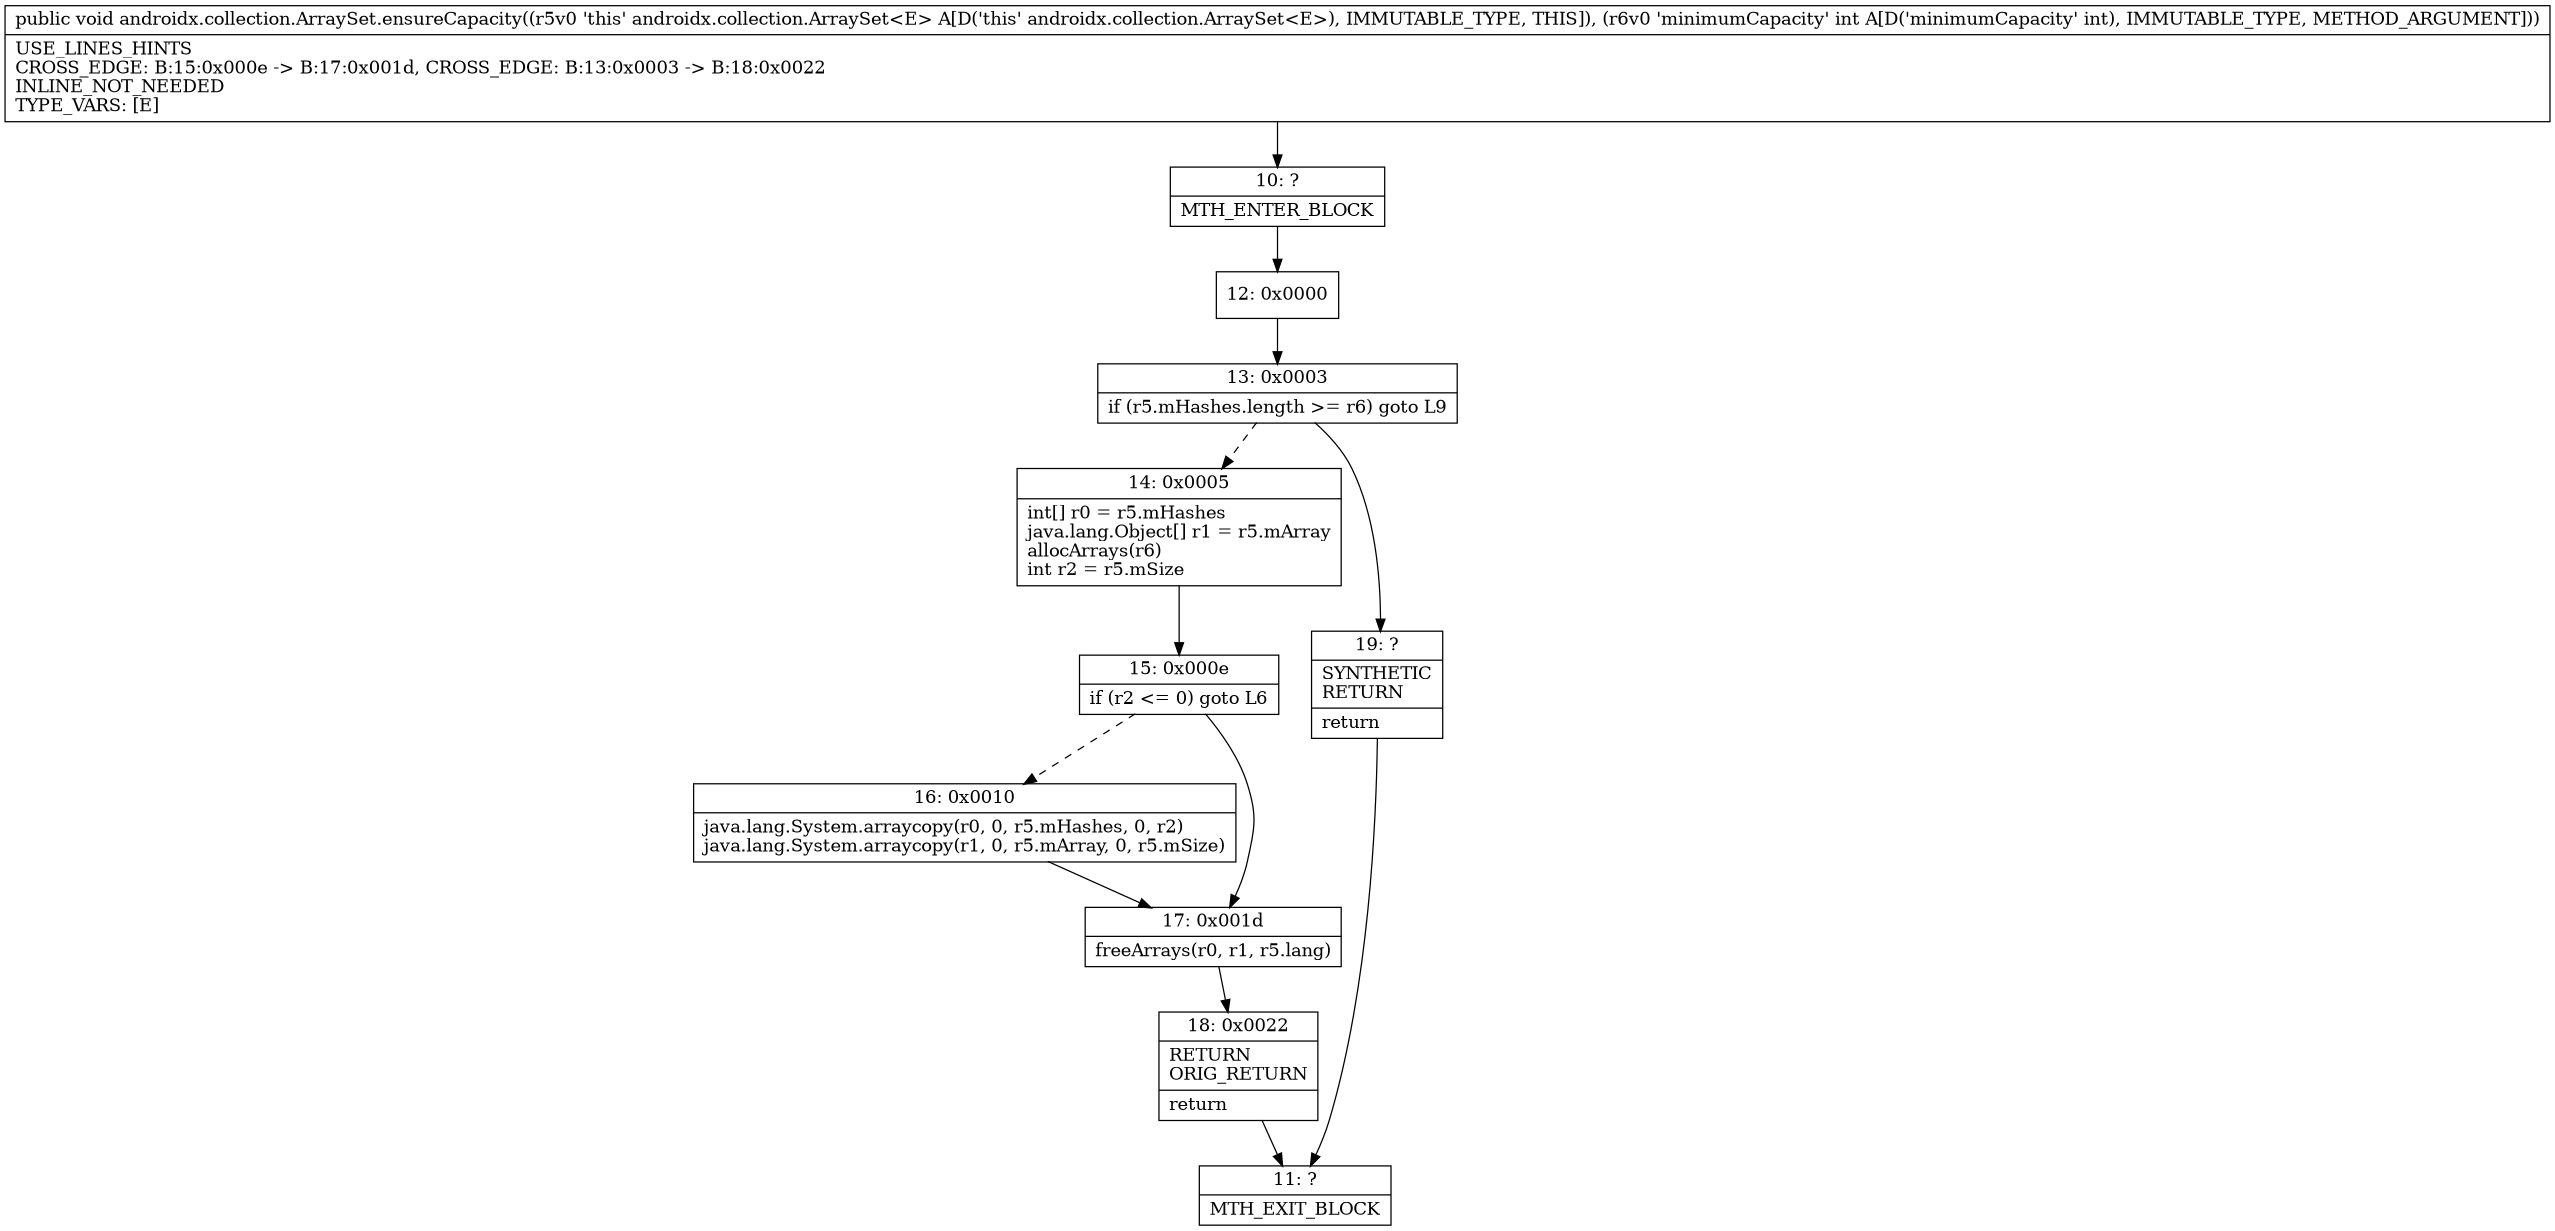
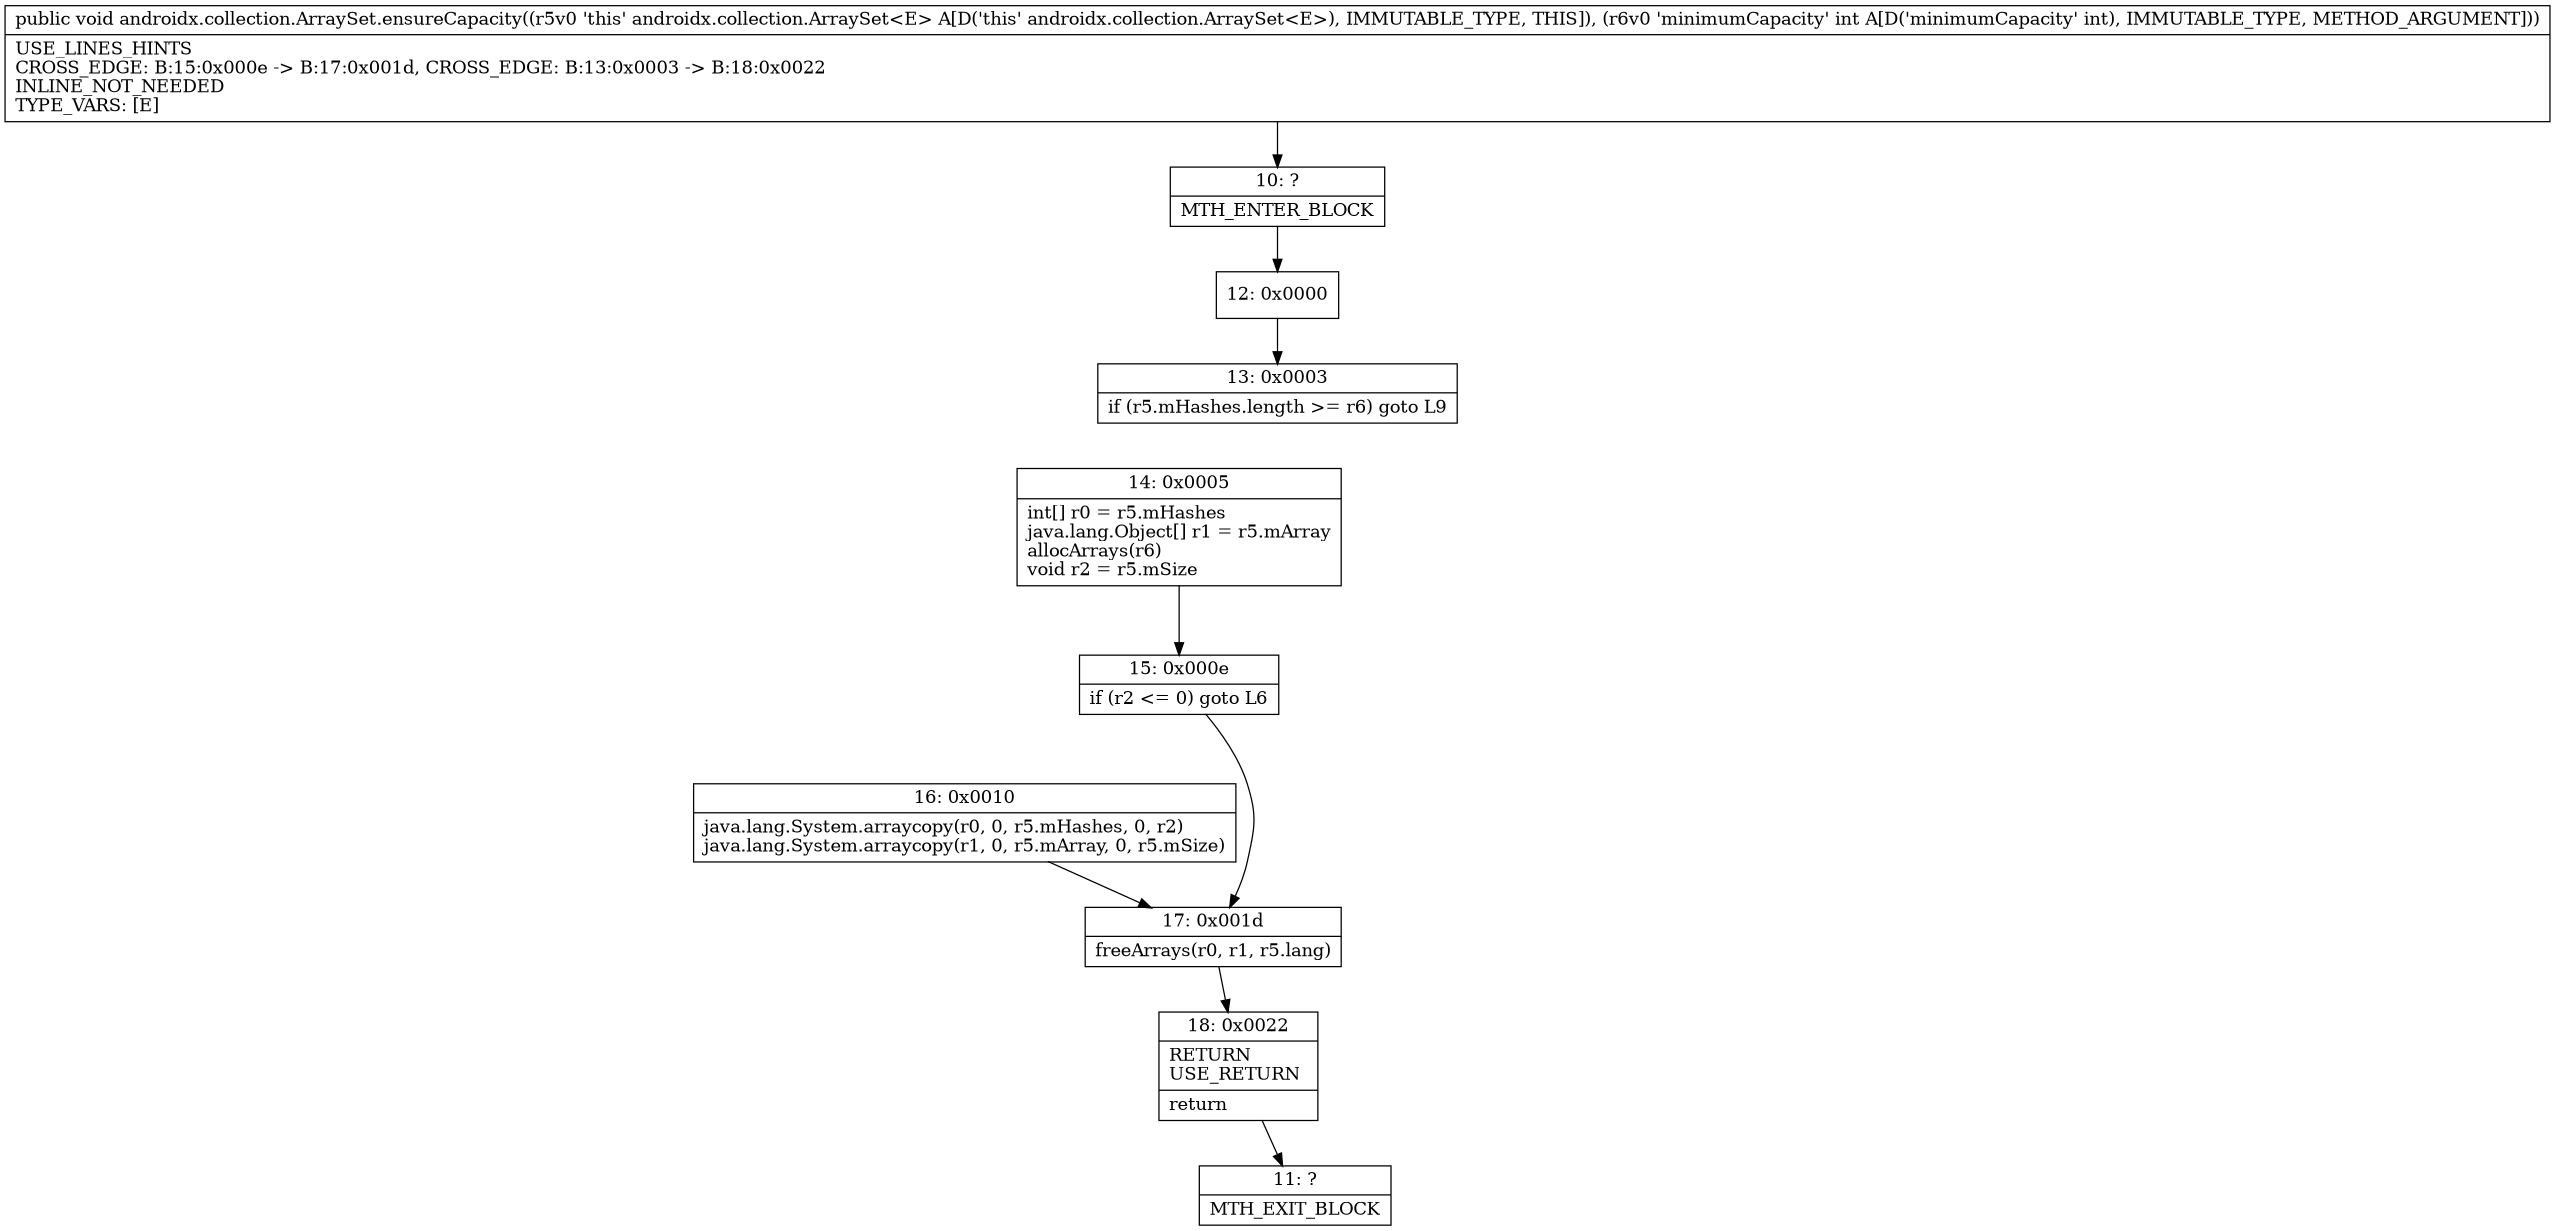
(1243, 441) -> none
(1106, 570) -> (1113, 570)
(1377, 685) -> none
(1085, 746) -> none
(1238, 1074) -> (1235, 1074)
